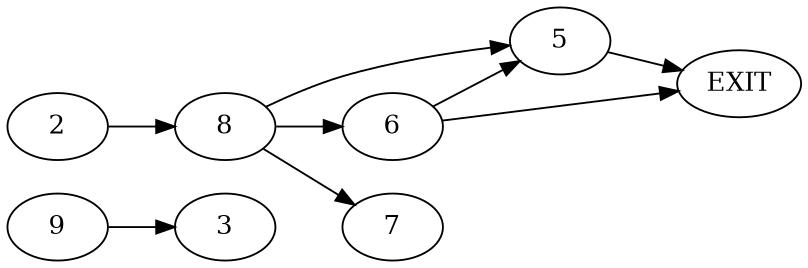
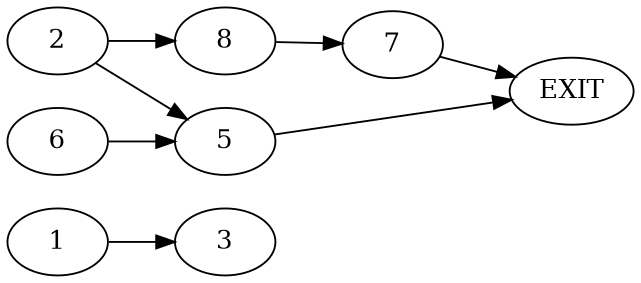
(376, 68) -> (133, 86)
(551, 107) -> (468, 64)
(300, 127) -> none
(58, 227) -> (58, 242)
